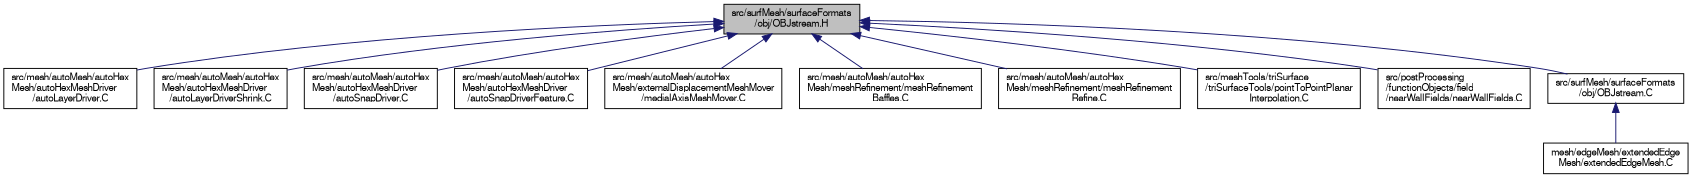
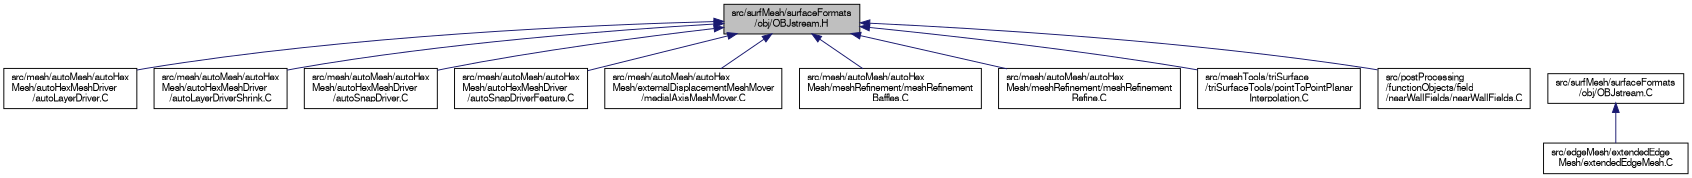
(1220, 35) -> none
(1616, 158) -> (1616, 158)
